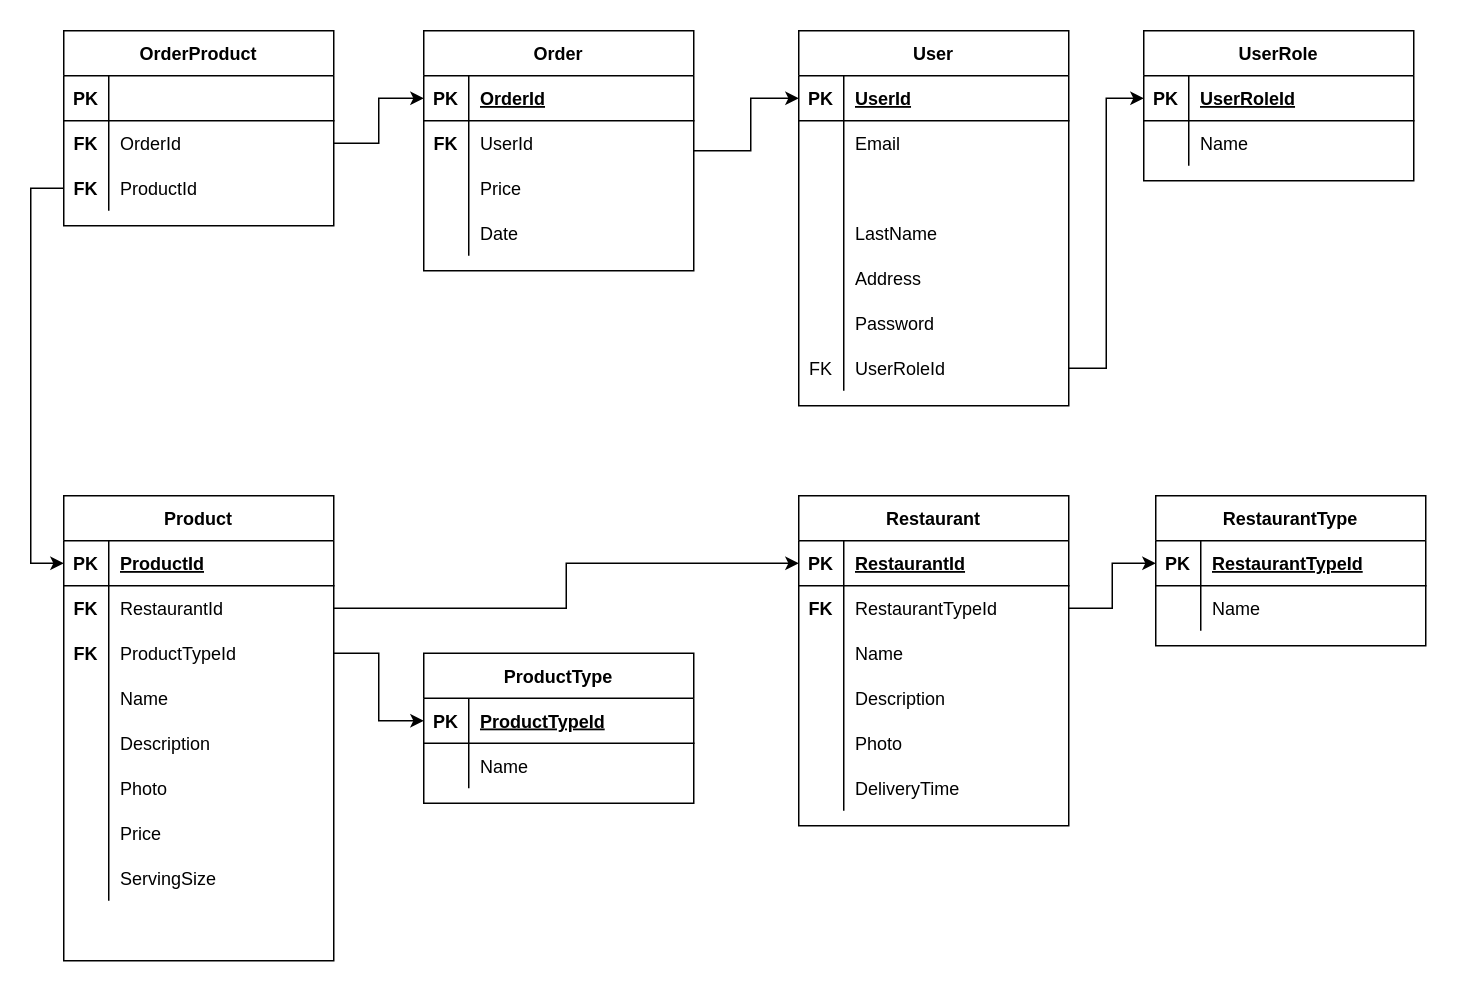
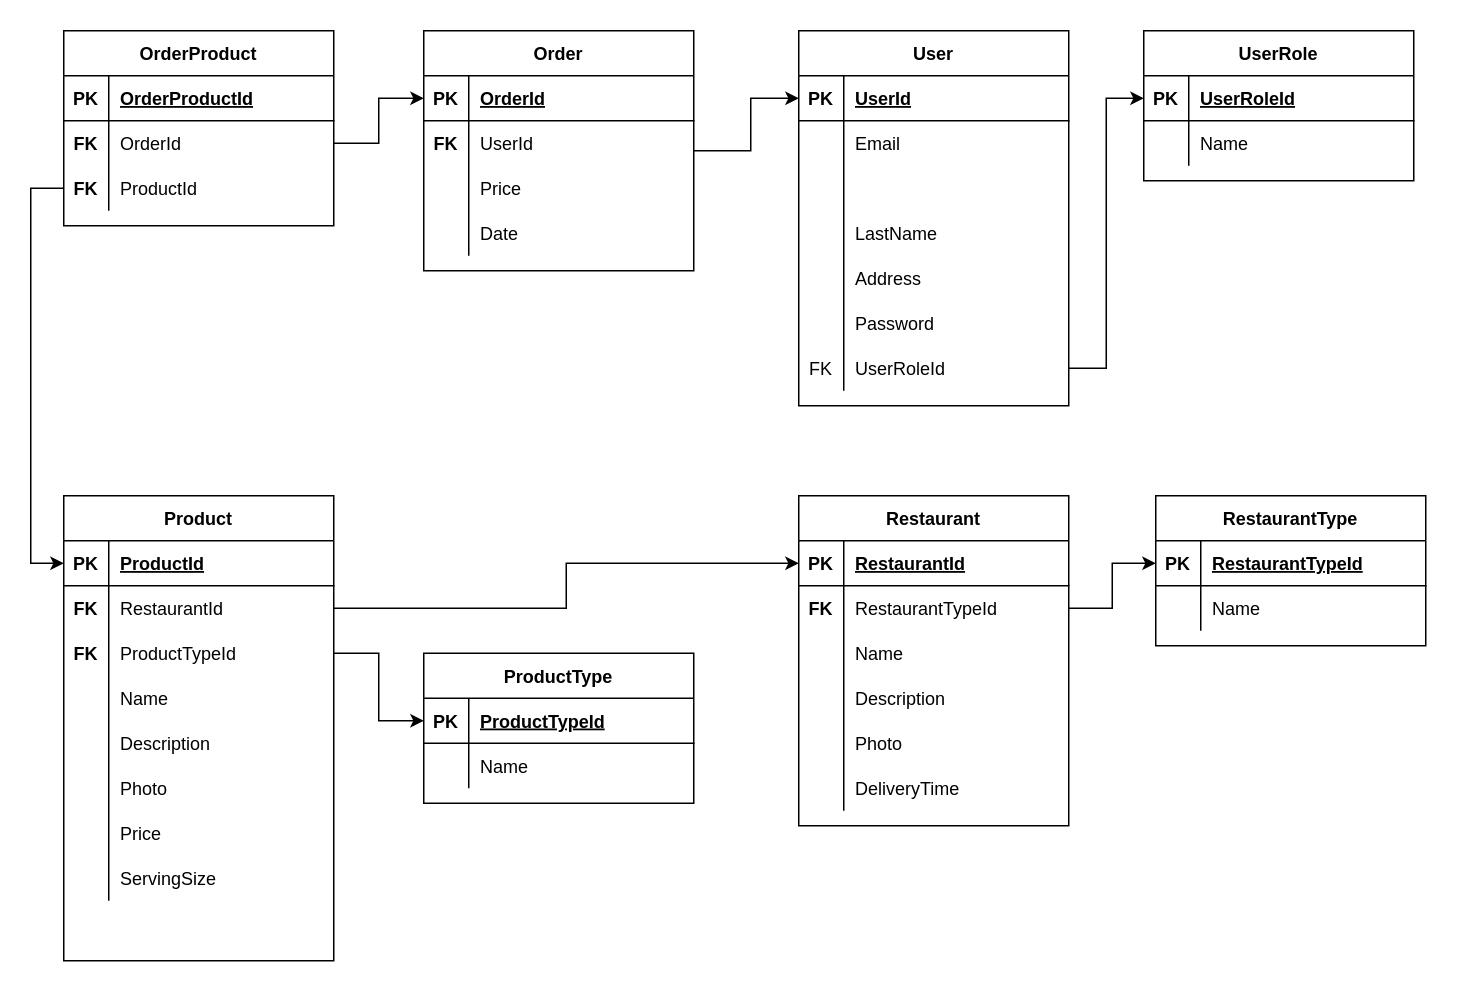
none -> (221, 98)
